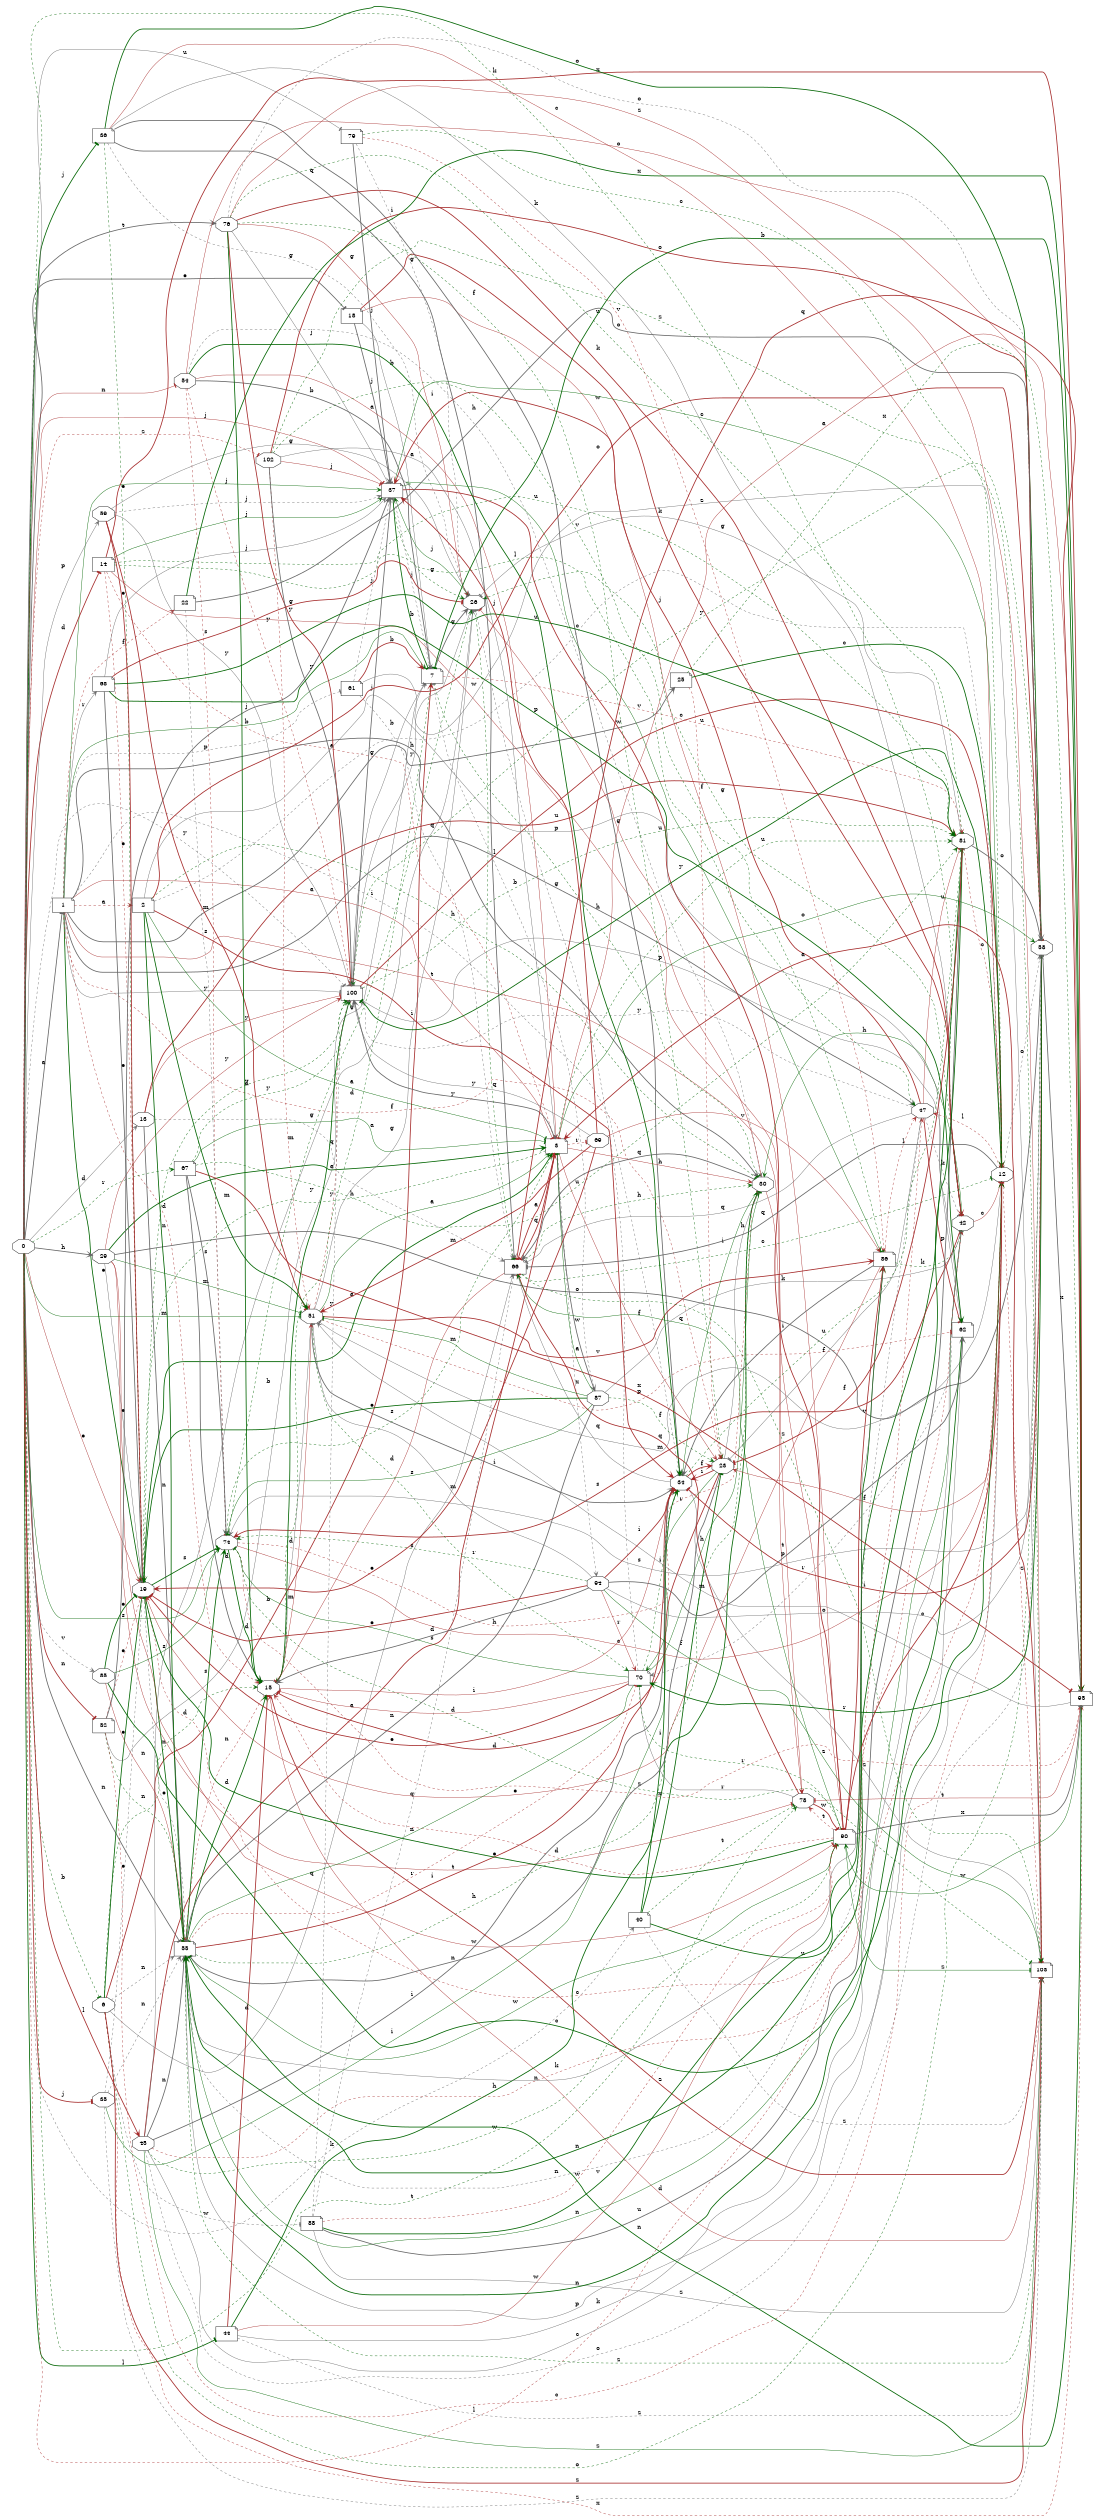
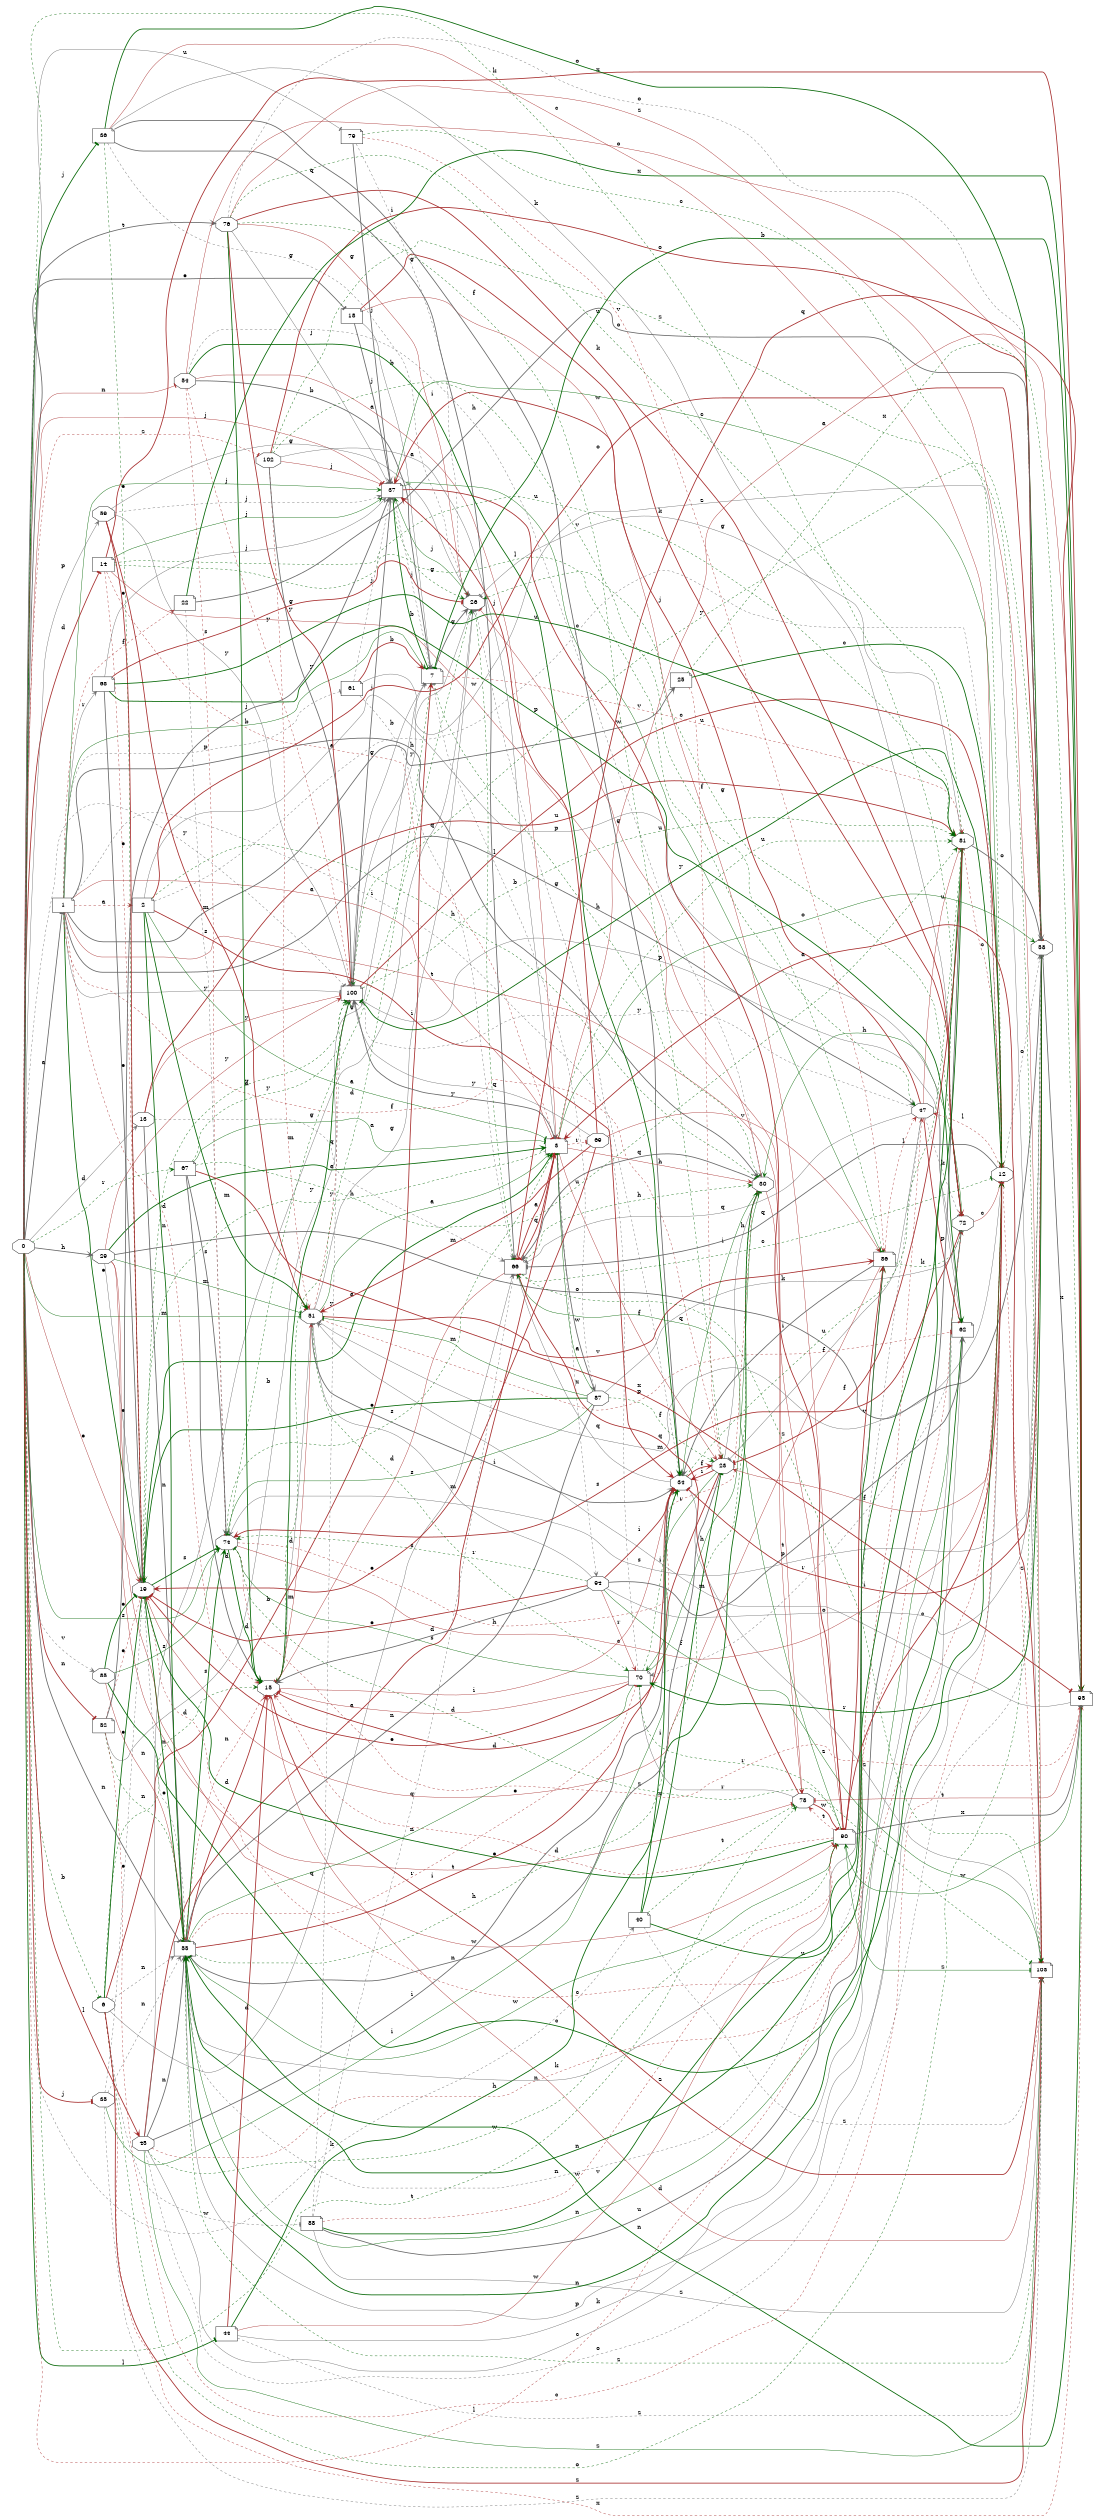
(963, 1223) -> (963, 1223)
(222, 1819) -> (222, 1819)
